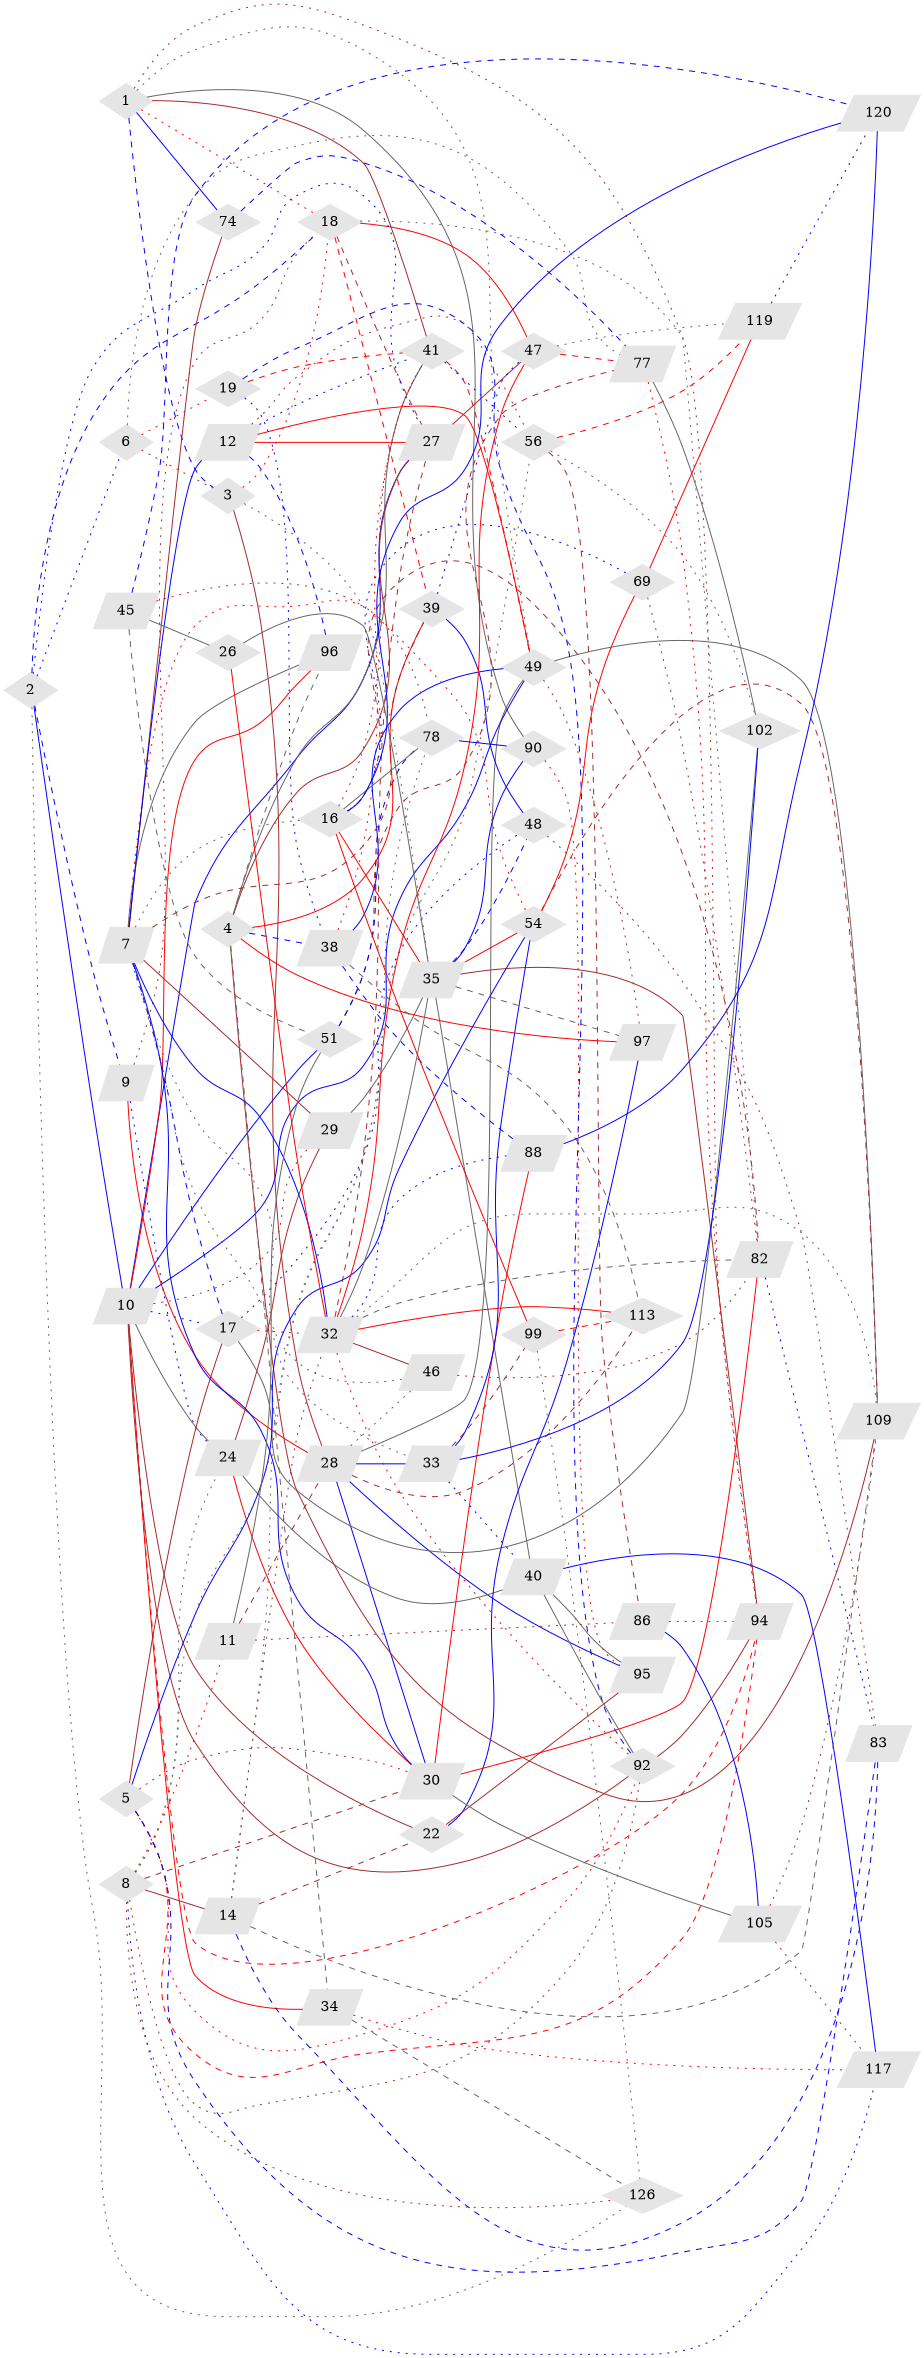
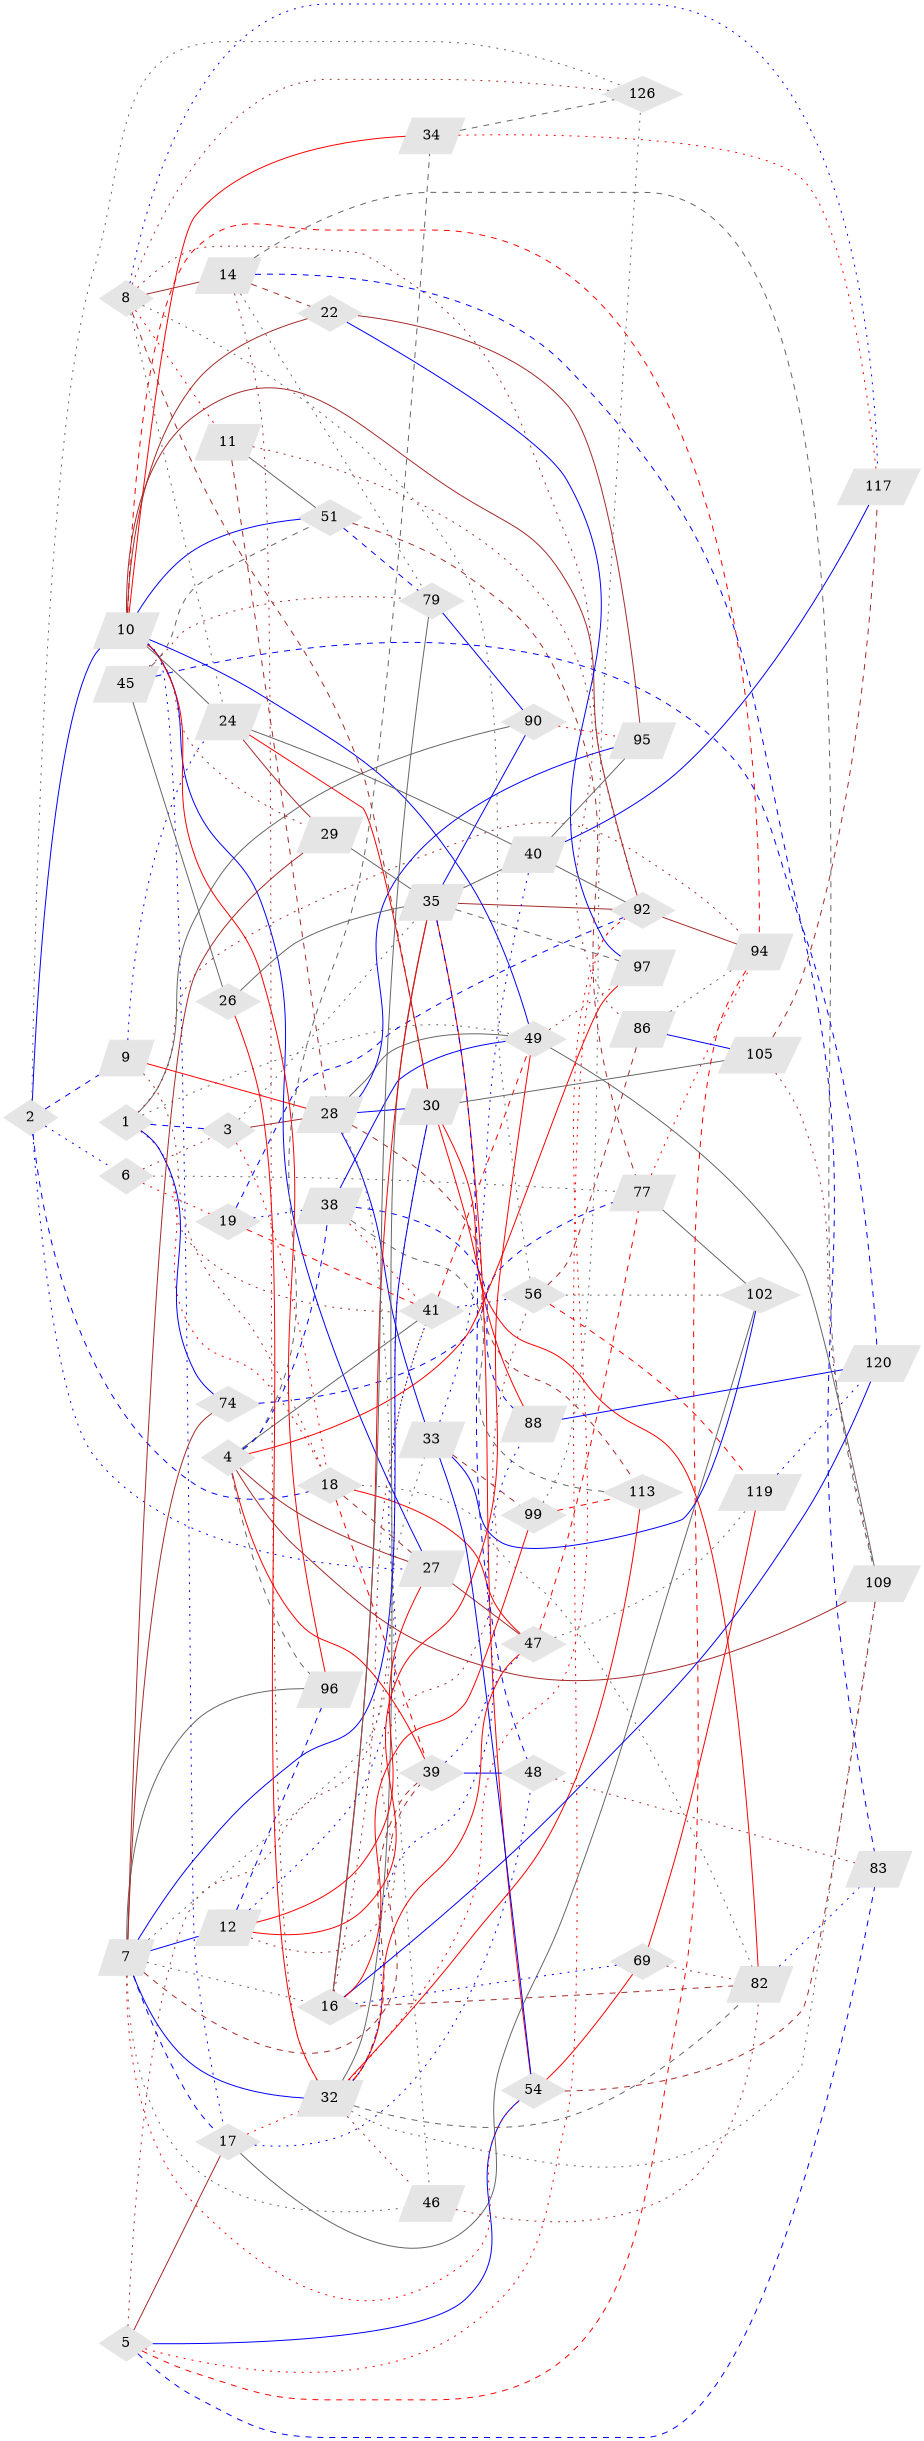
(347, 151) -> (230, 1274)
(432, 738) -> (432, 601)
(377, 974) -> (380, 1930)
(704, 1173) -> (535, 906)
(381, 1354) -> (379, 2151)
(819, 1997) -> (849, 776)
